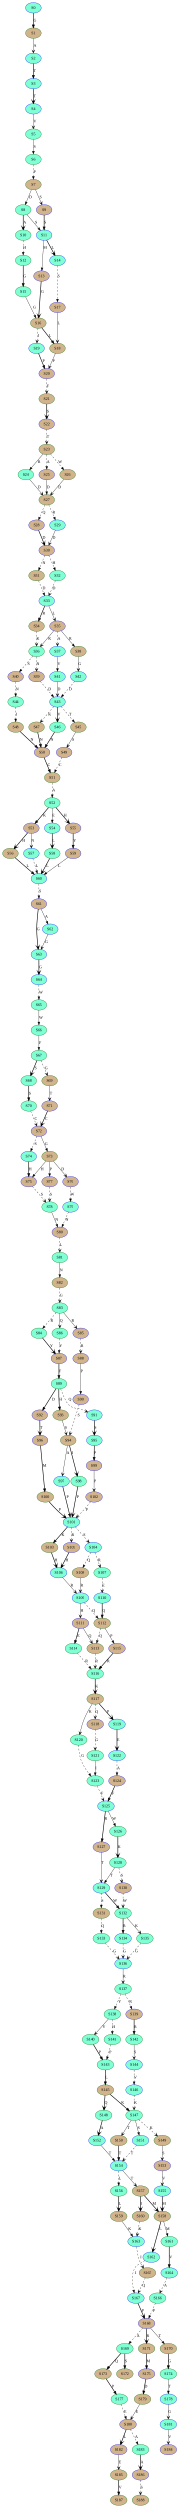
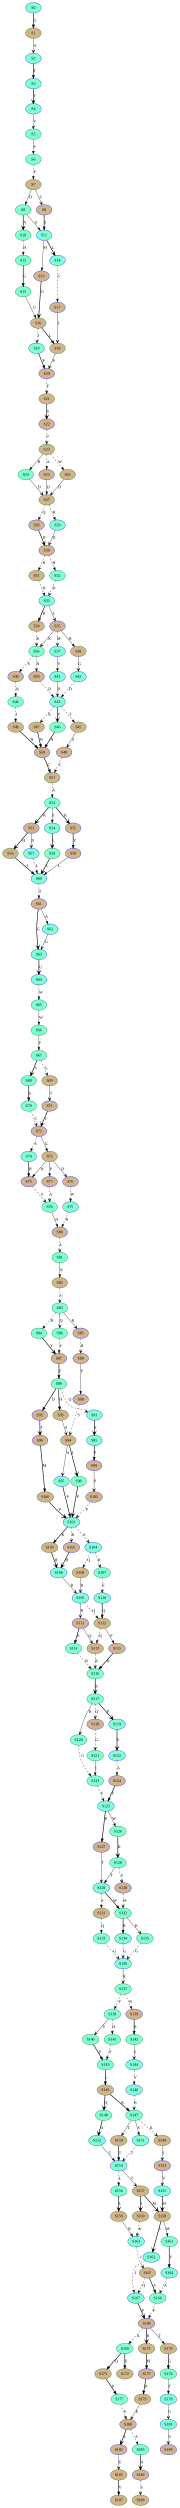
(59, 639) -> (59, 639)
(43, 814) -> (43, 814)
(95, 1699) -> (95, 1699)
none -> (152, 2284)
